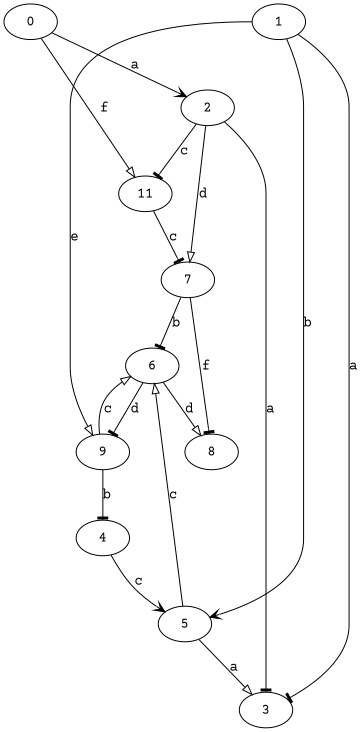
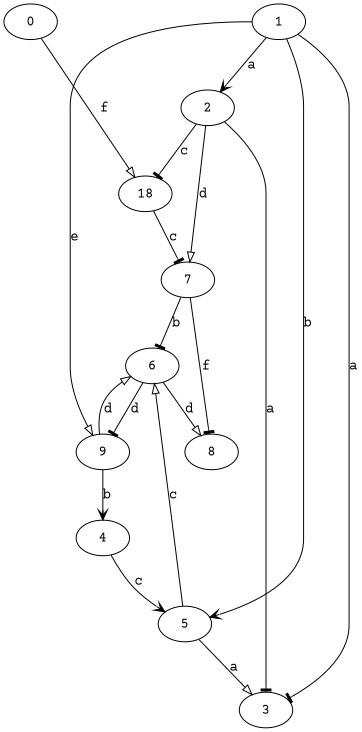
(115, 63) -> (246, 61)
(145, 194) -> (145, 194)
(108, 409) -> (108, 409)
(103, 492) -> (103, 492)
